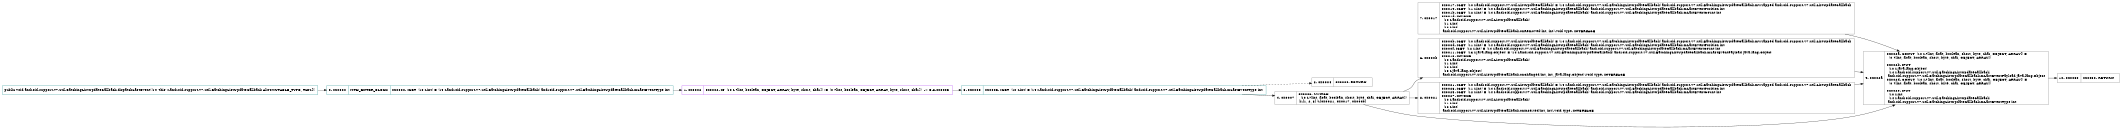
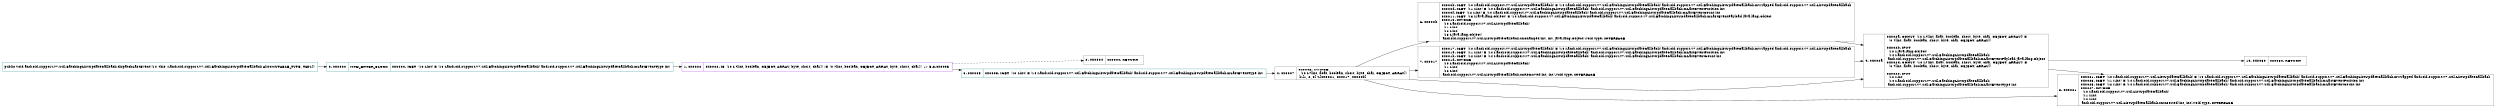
none -> (1412, 71)
(1858, 84) -> (2075, 72)
(1276, 85) -> (1017, 62)
